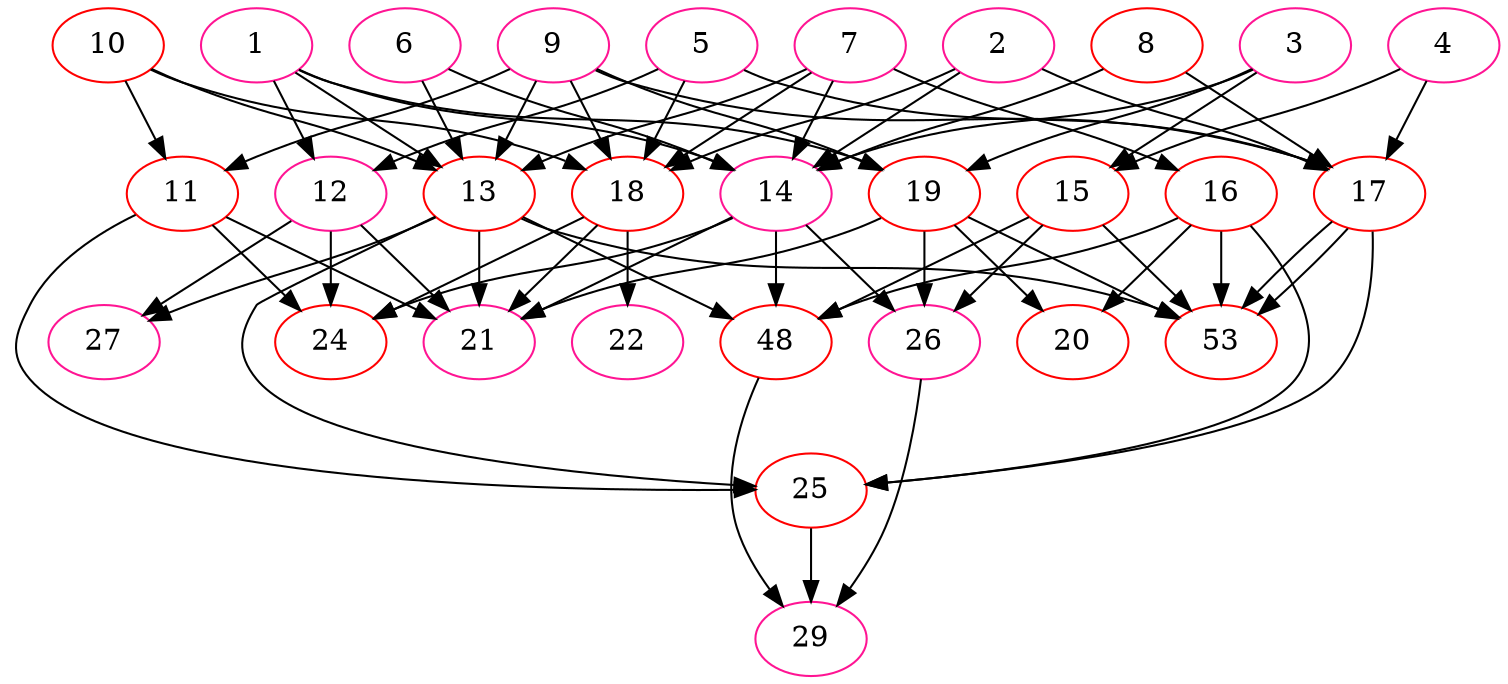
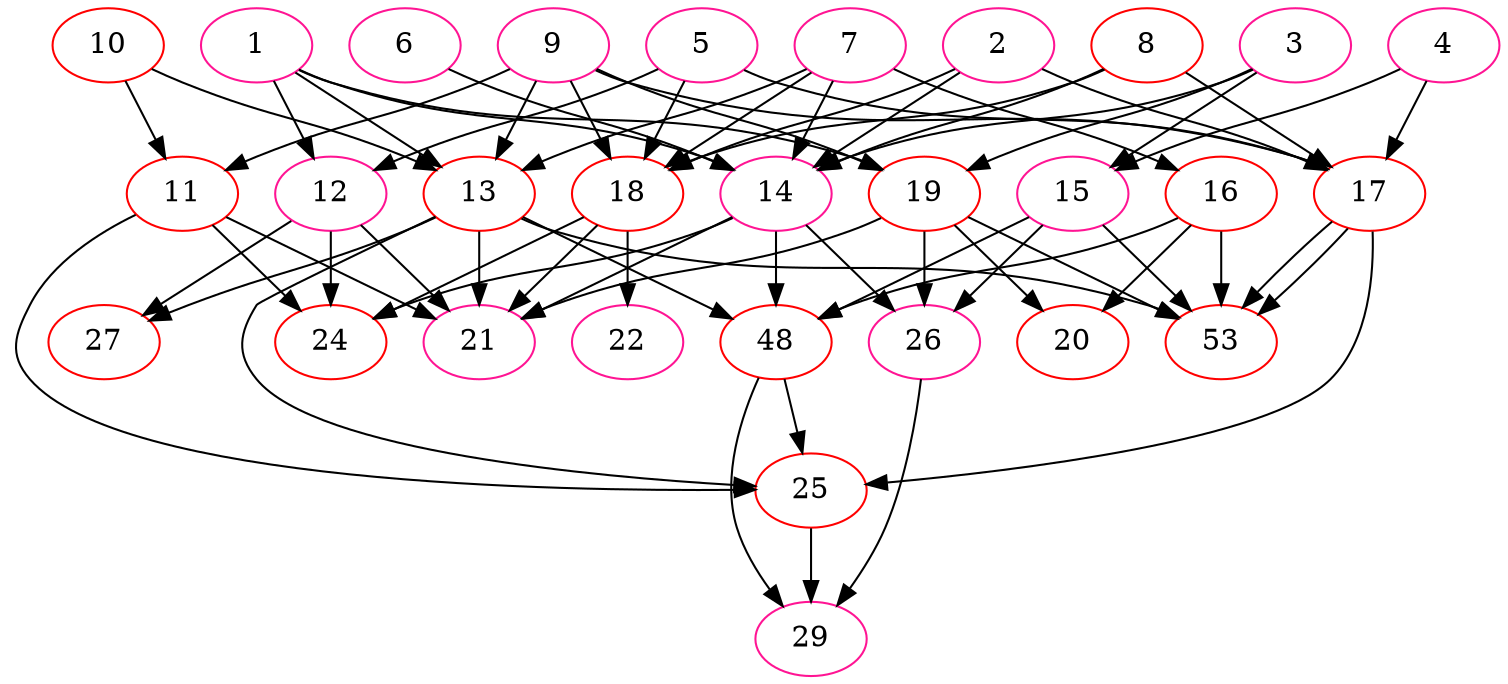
(437, 110) -> none
(325, 115) -> (898, 118)
(1073, 194) -> (1073, 194)
(104, 342) -> (104, 342)
(1278, 393) -> (791, 406)
